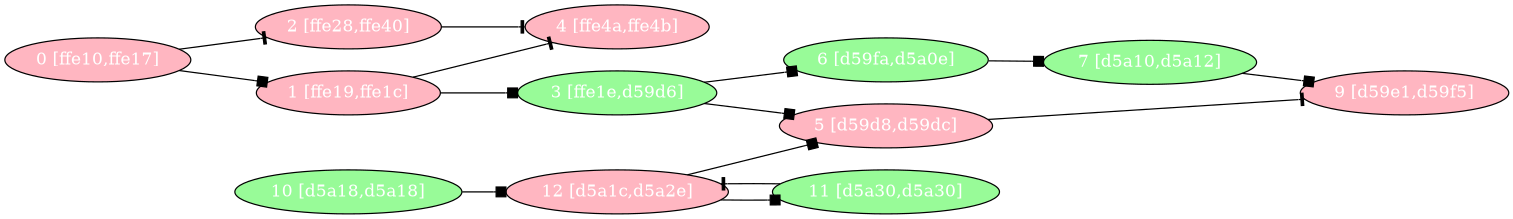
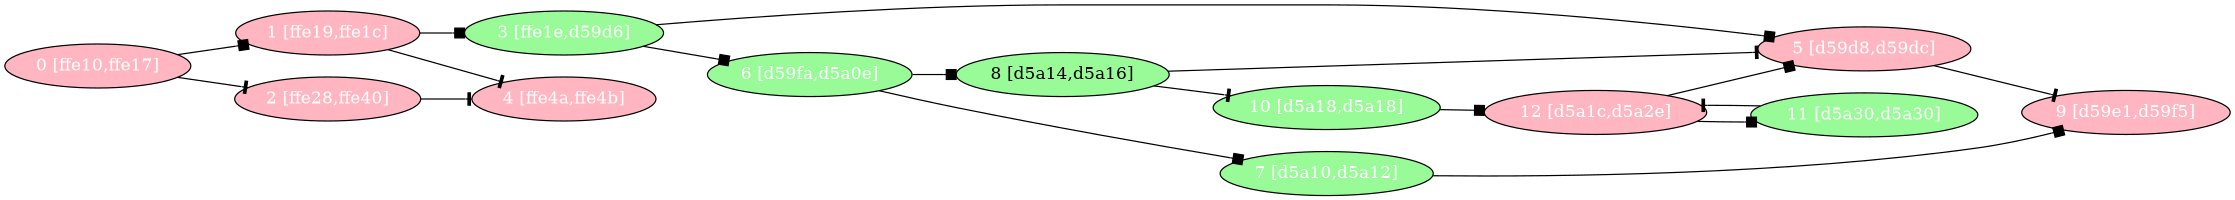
none -> (1063, 75)
